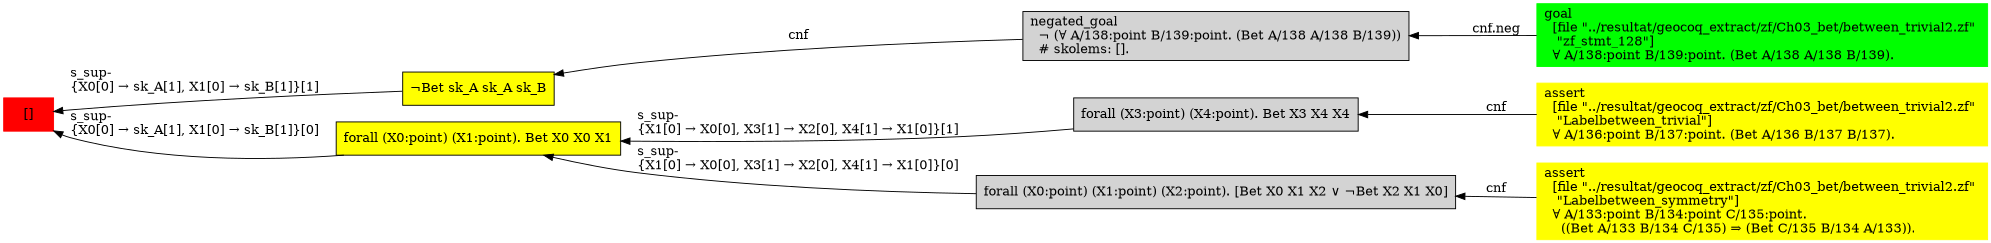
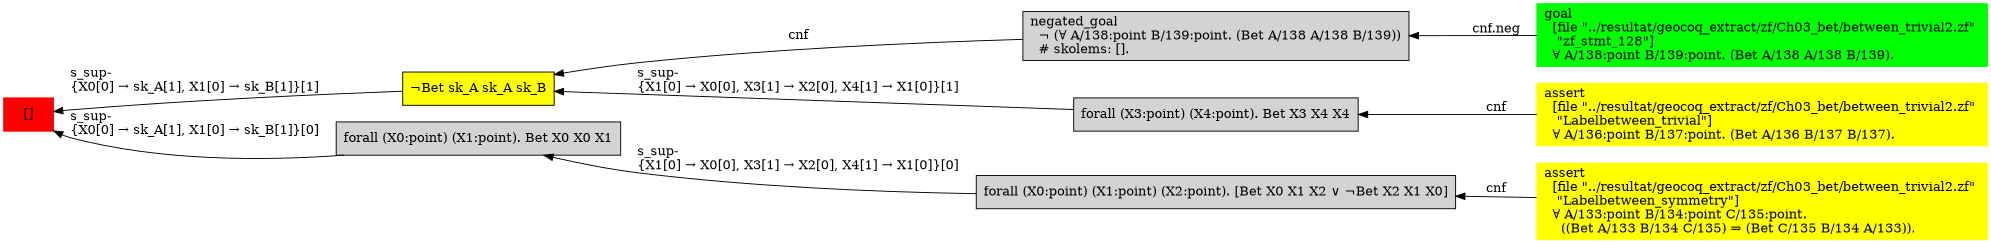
(478, 139) -> (478, 139)
(852, 140) -> (819, 101)
